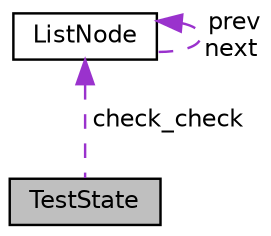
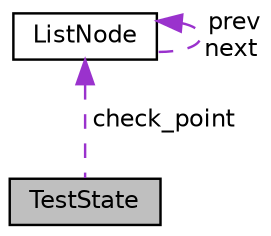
(165, 120) -> (161, 120)
